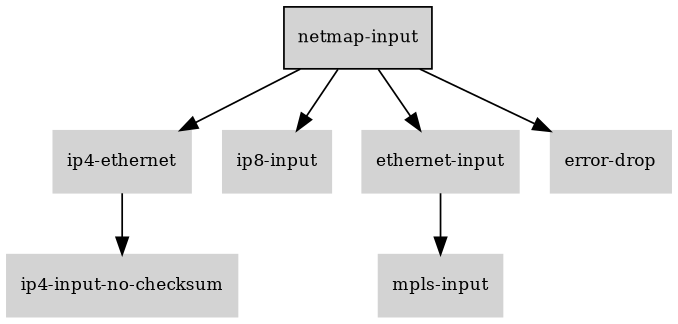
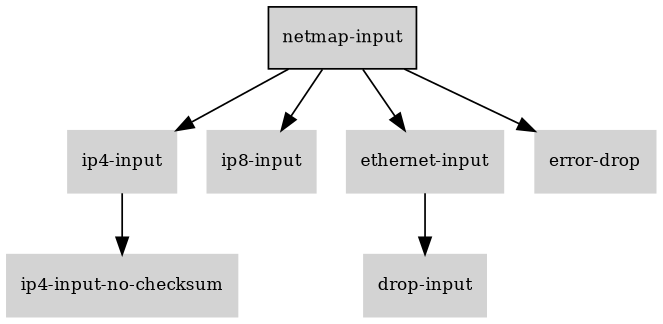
(122, 162) -> (122, 162)
(441, 286) -> (425, 286)
